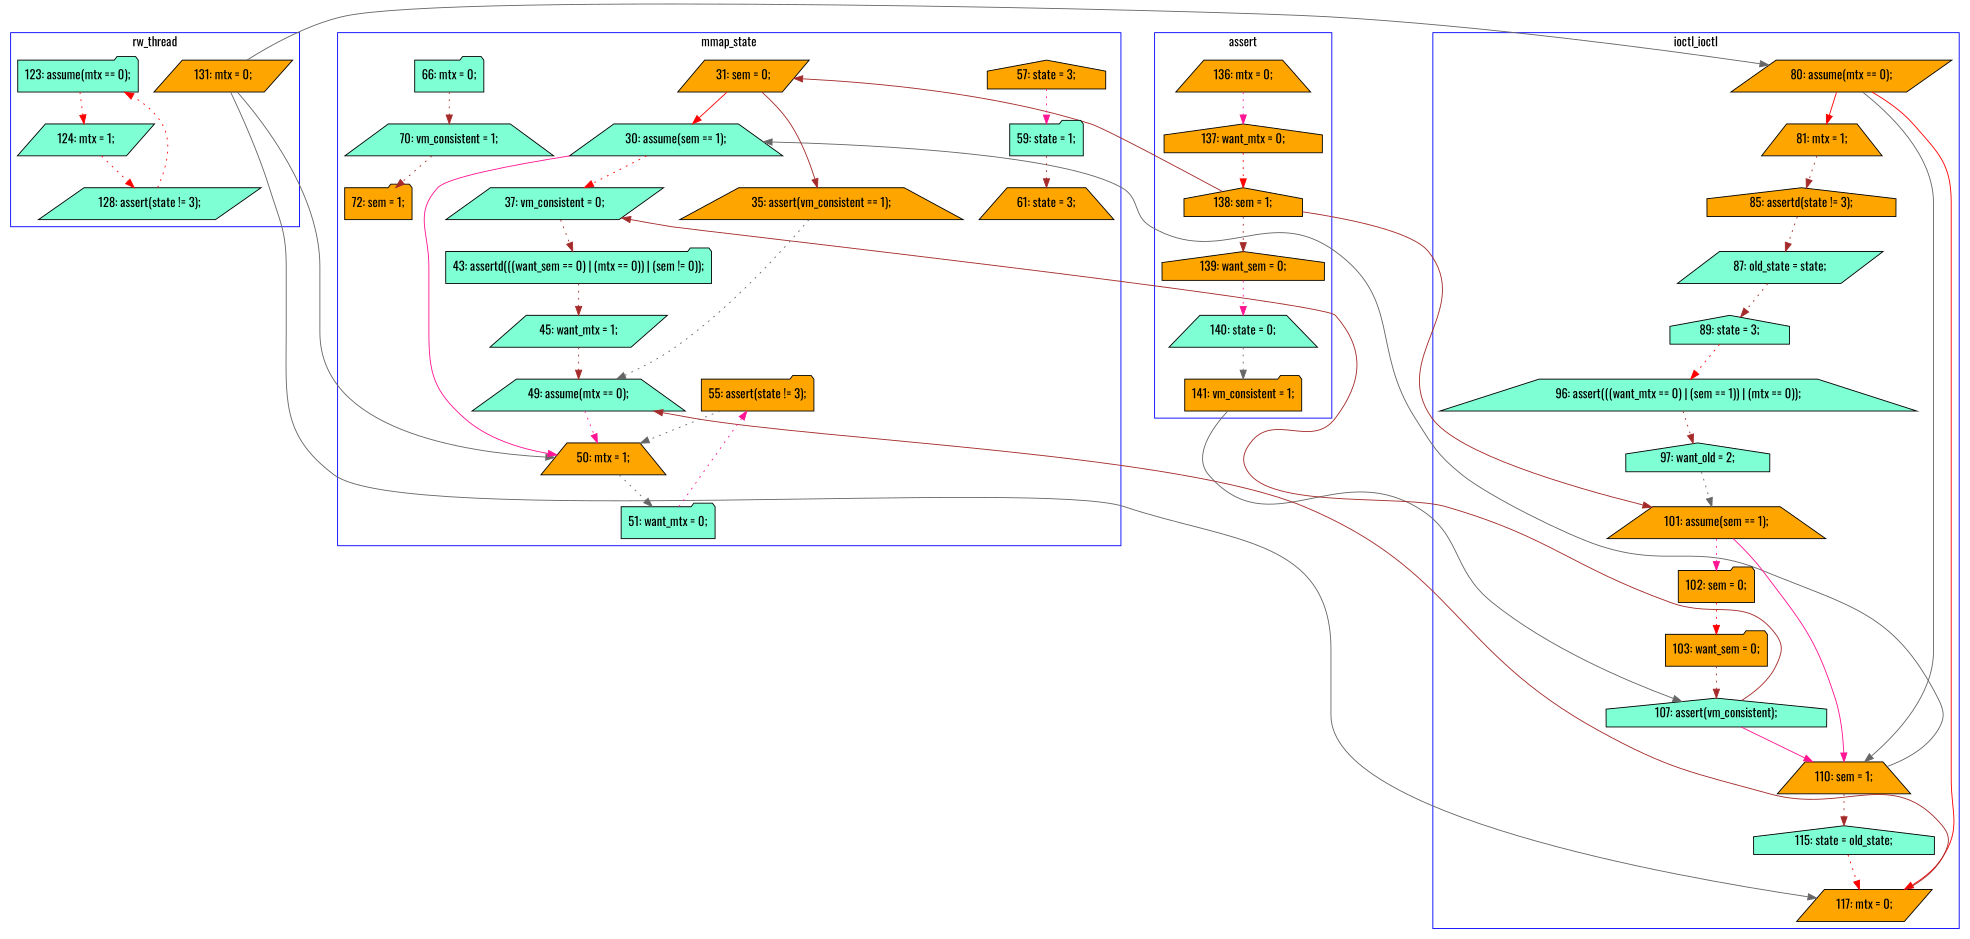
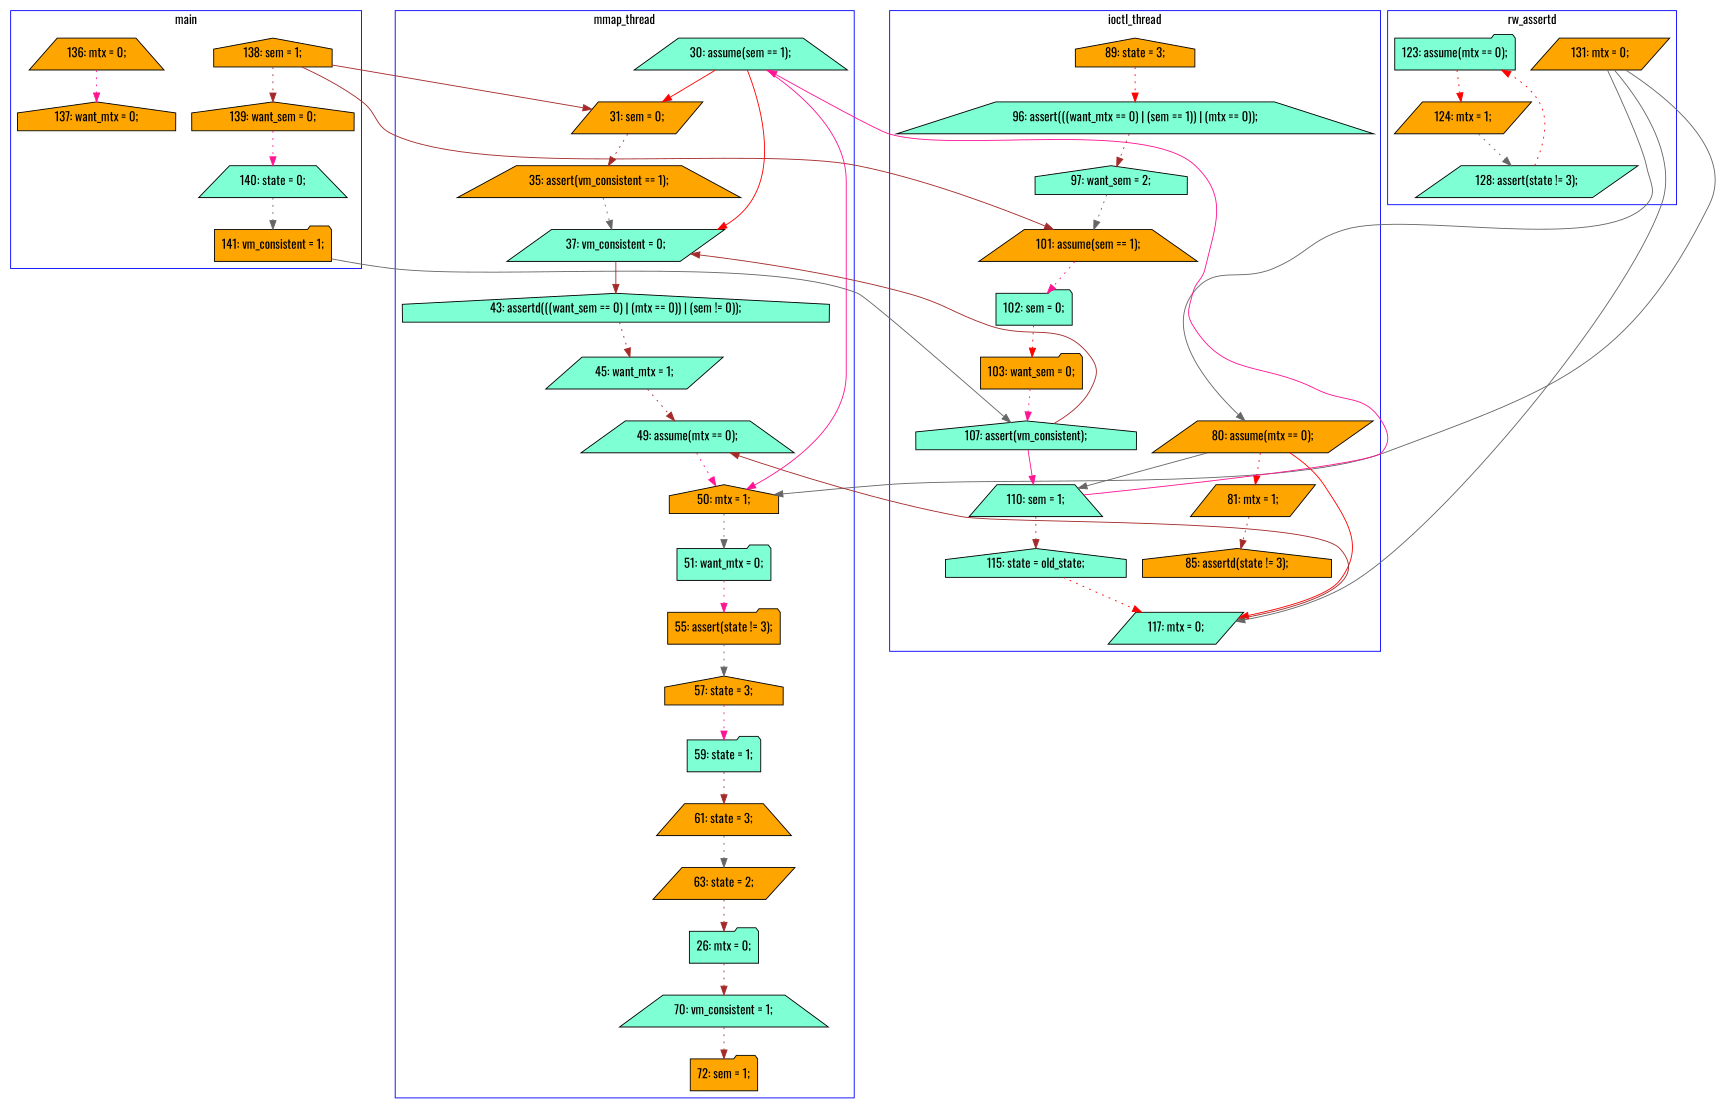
(155, 43) -> (1532, 21)
(729, 43) -> (625, 21)
(1243, 43) -> (186, 21)
(1696, 43) -> (1135, 21)
(449, 76) -> (724, 947)
(1833, 104) -> (1259, 464)
(713, 105) -> (693, 84)
(795, 132) -> (620, 146)
(86, 140) -> (1463, 118)
(1822, 140) -> (1253, 501)
(1243, 166) -> none
(115, 169) -> (1492, 147)
(619, 170) -> (764, 153)
(565, 232) -> (616, 277)
(579, 268) -> (616, 309)
(1780, 268) -> none
(725, 307) -> (606, 209)
(1730, 331) -> (1135, 54)
(1400, 388) -> (1193, 326)
(684, 426) -> (724, 656)
(603, 459) -> (724, 501)
(1698, 459) -> (1111, 182)
(1716, 587) -> (1034, 309)
(1809, 636) -> none
(1716, 678) -> (1029, 401)
(1844, 778) -> (1036, 501)
none -> (724, 883)
(1864, 906) -> (1176, 628)
